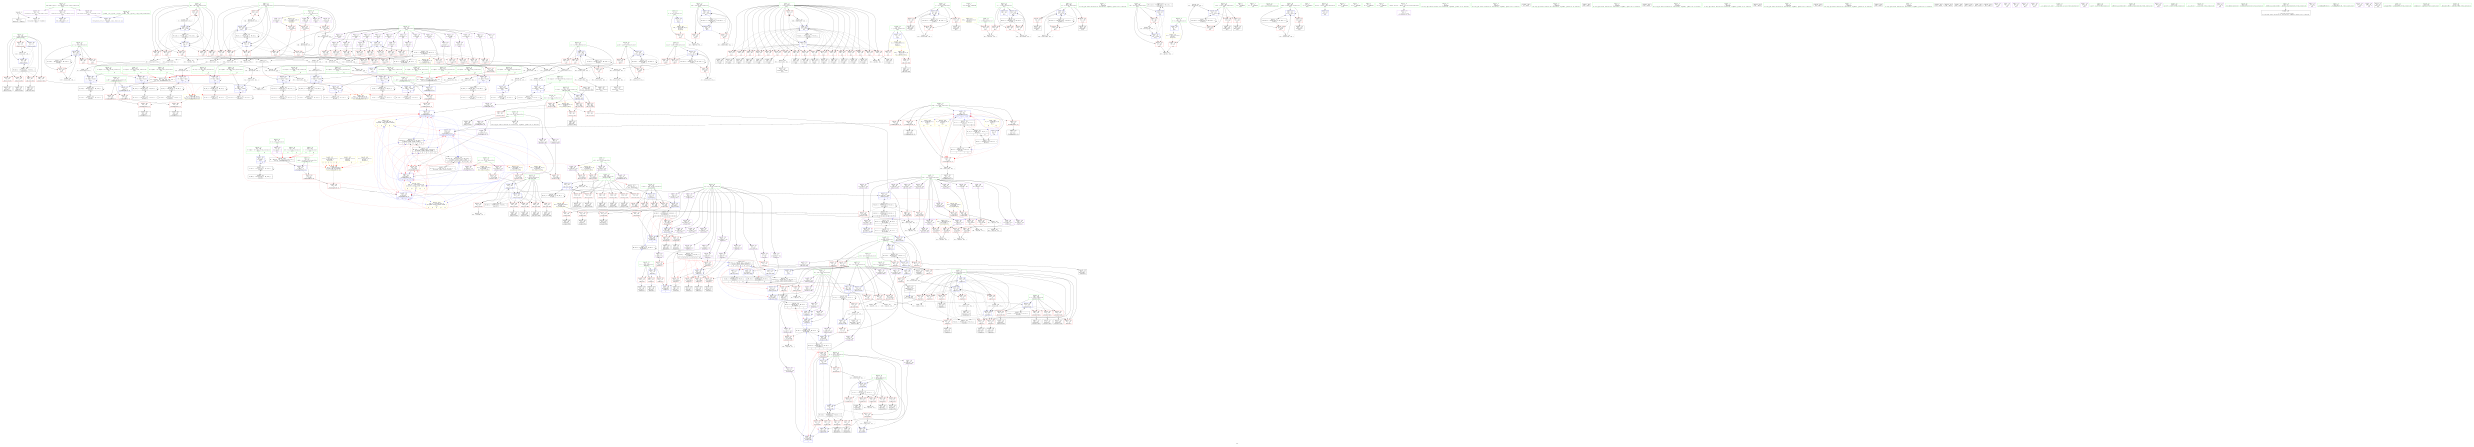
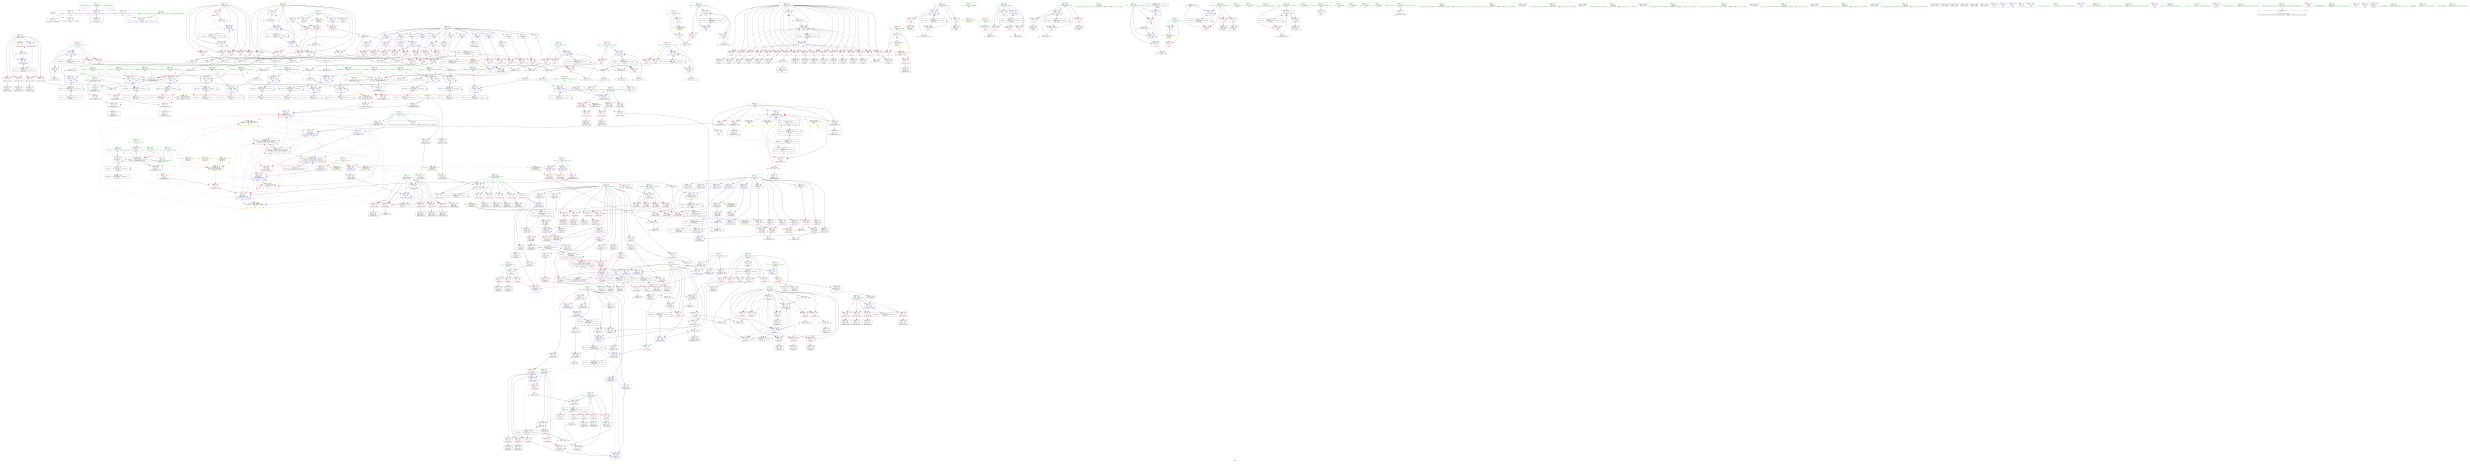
none -> (668, 297)
